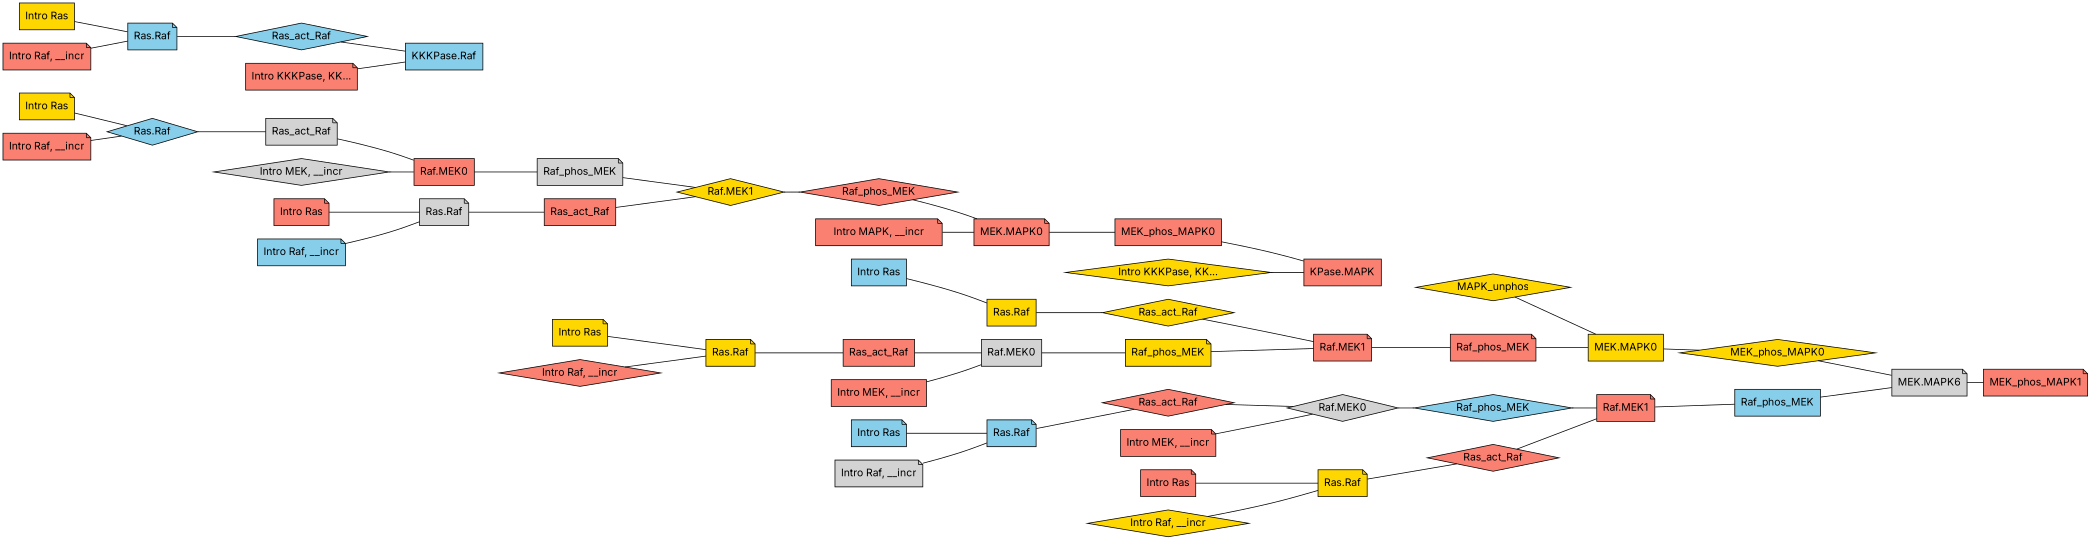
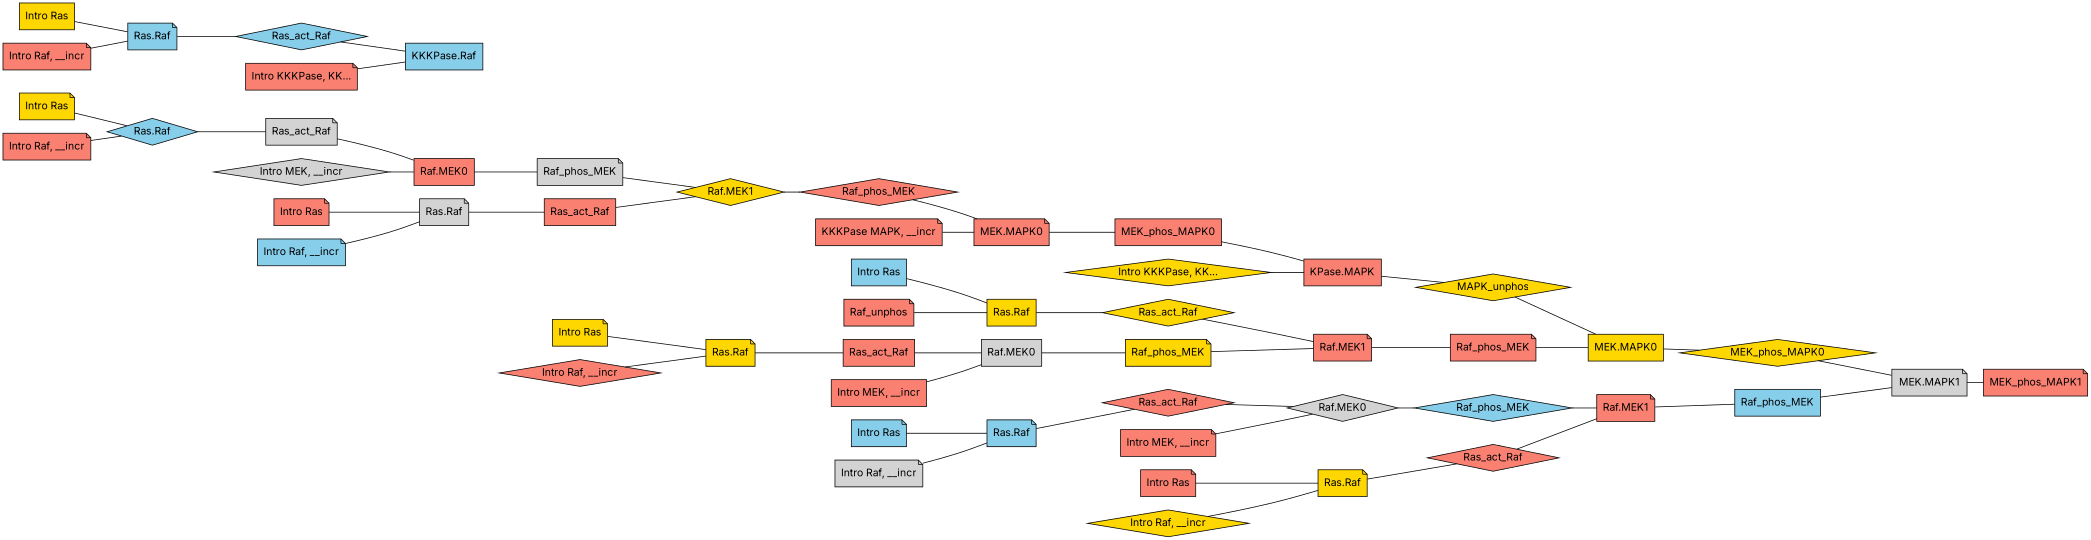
(879, 232) -> (879, 232)
none -> (1413, 279)
none -> (879, 313)
(1929, 383) -> (1929, 383)
